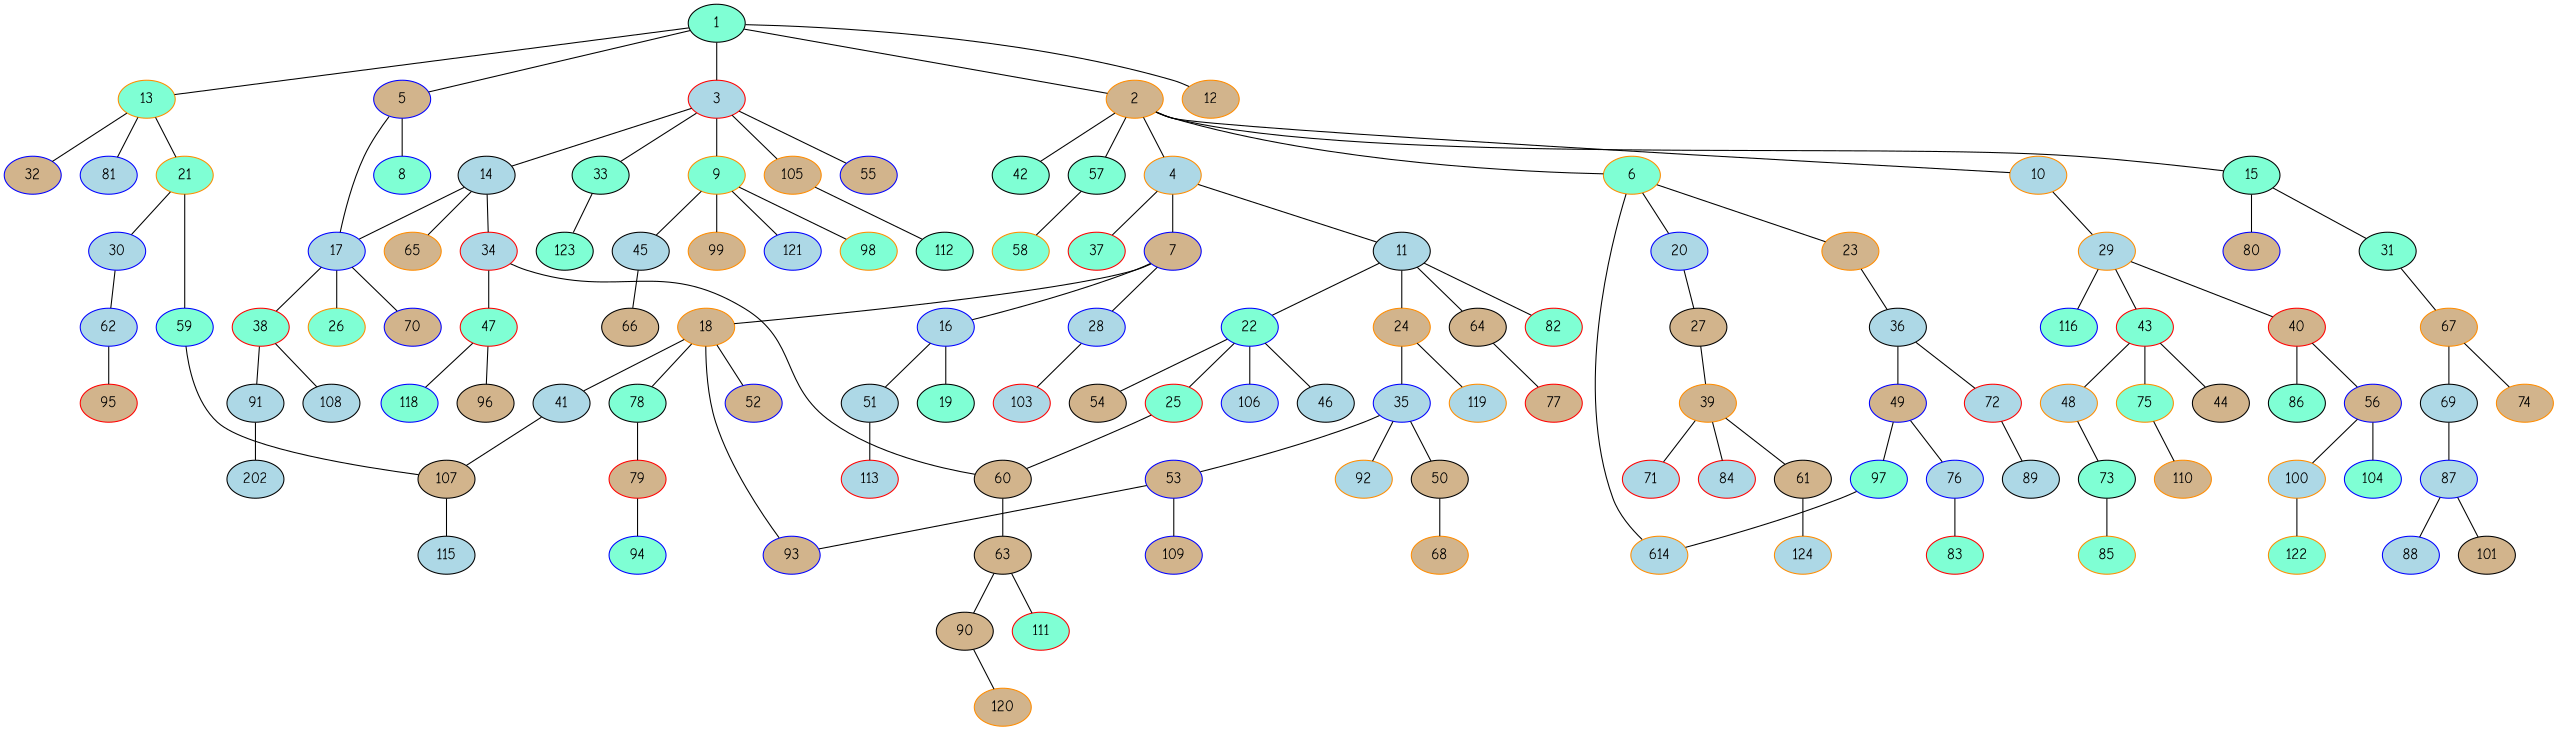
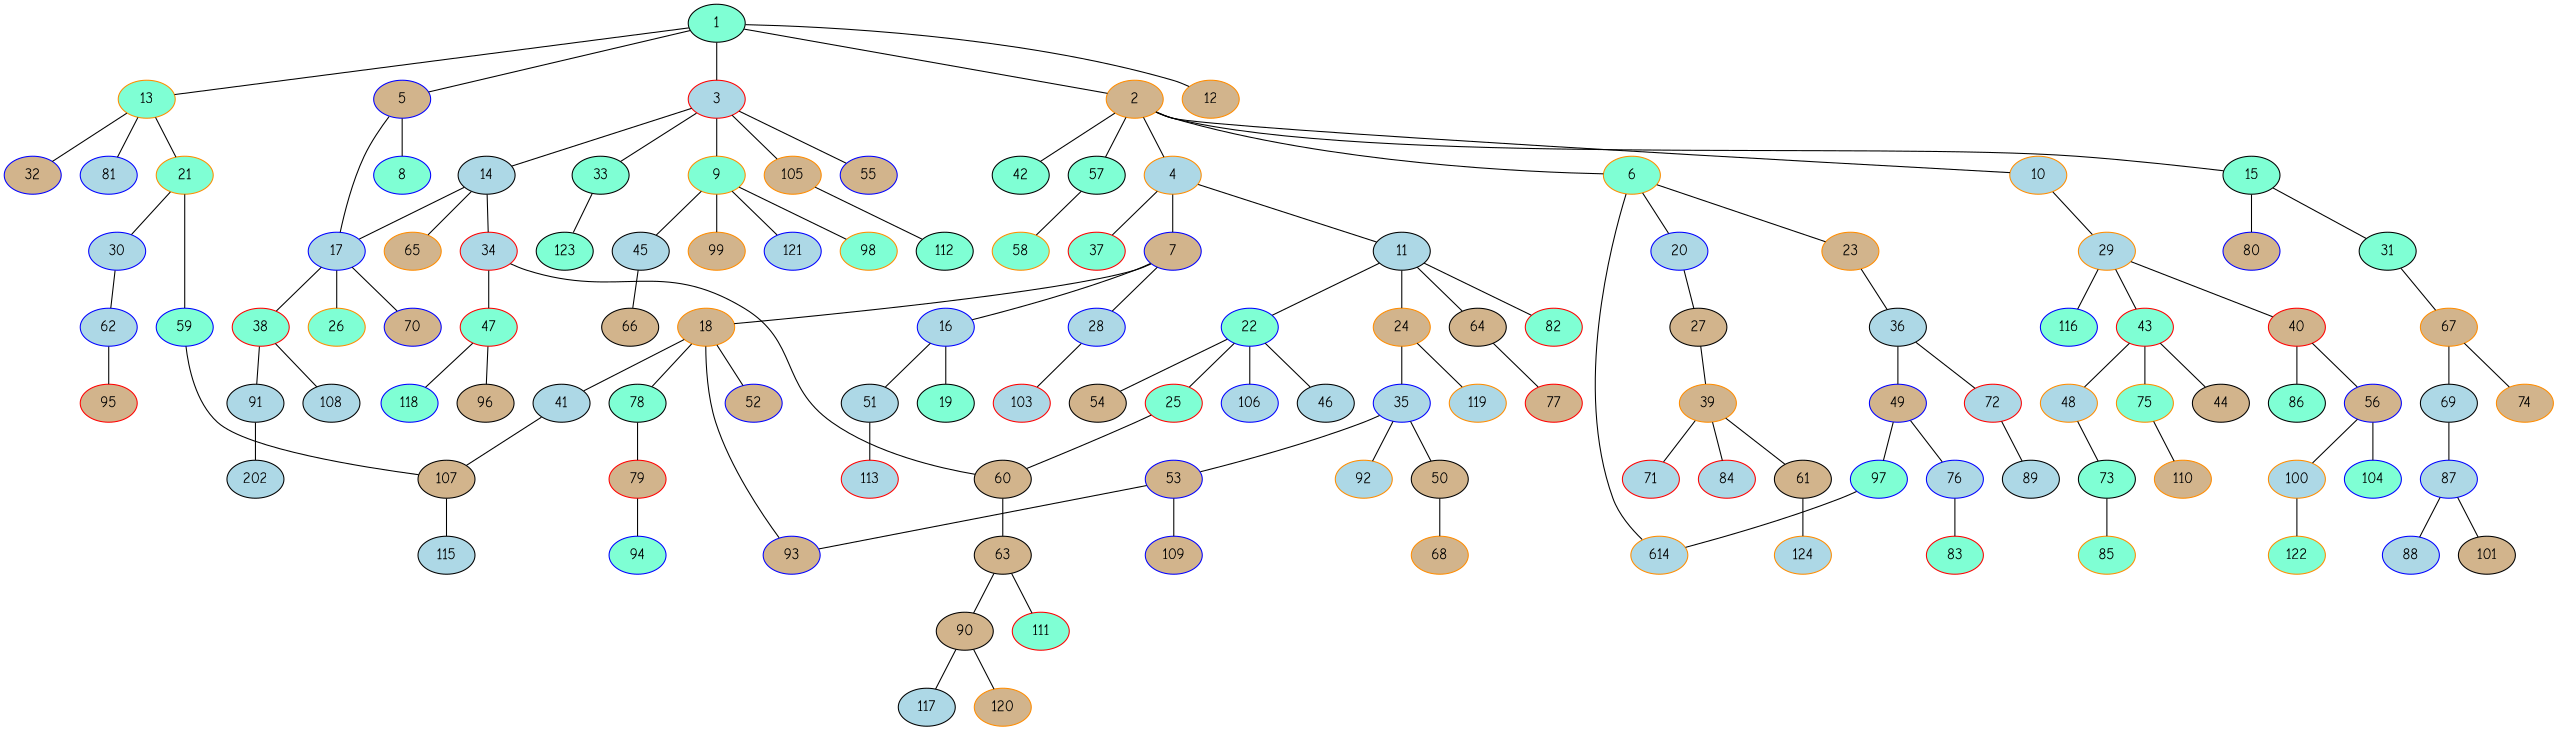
none -> (927, 707)
